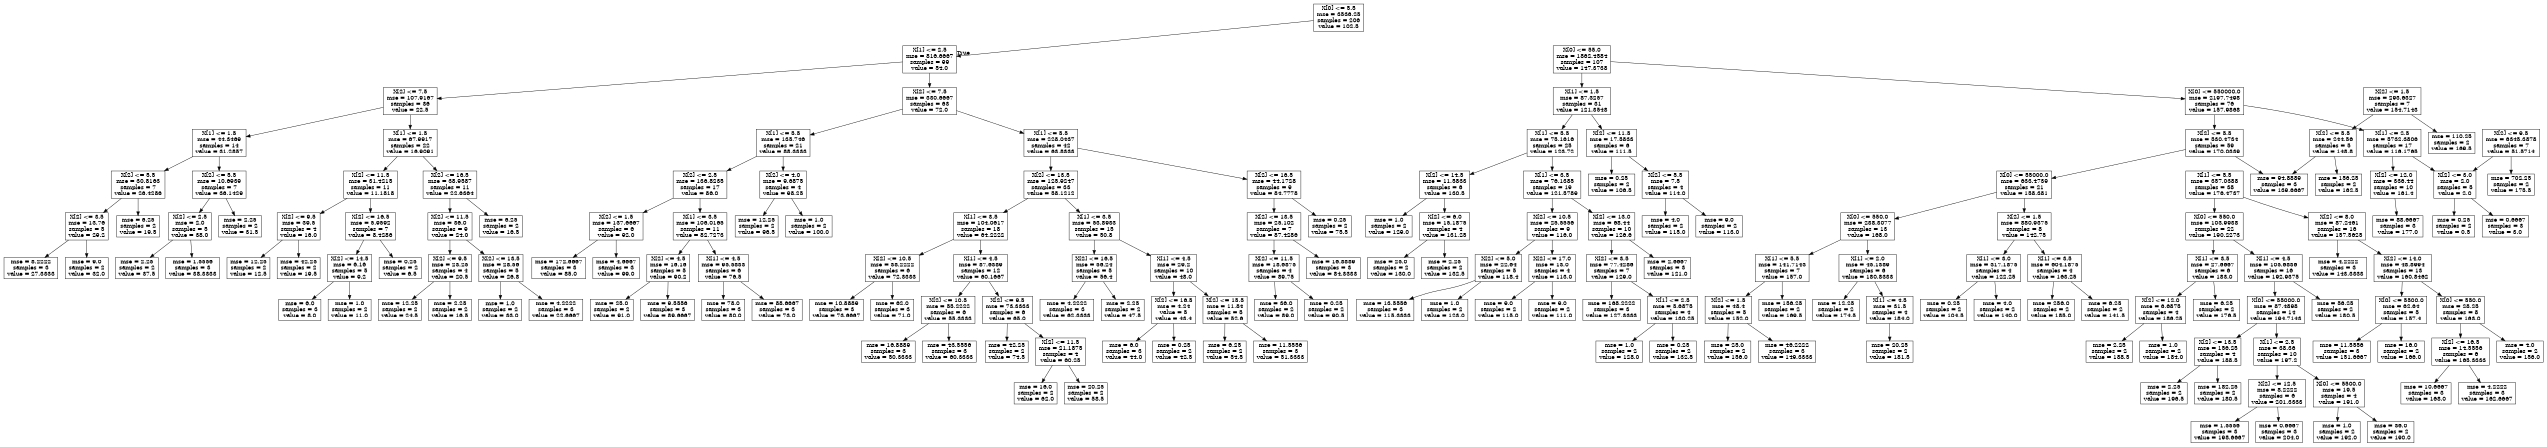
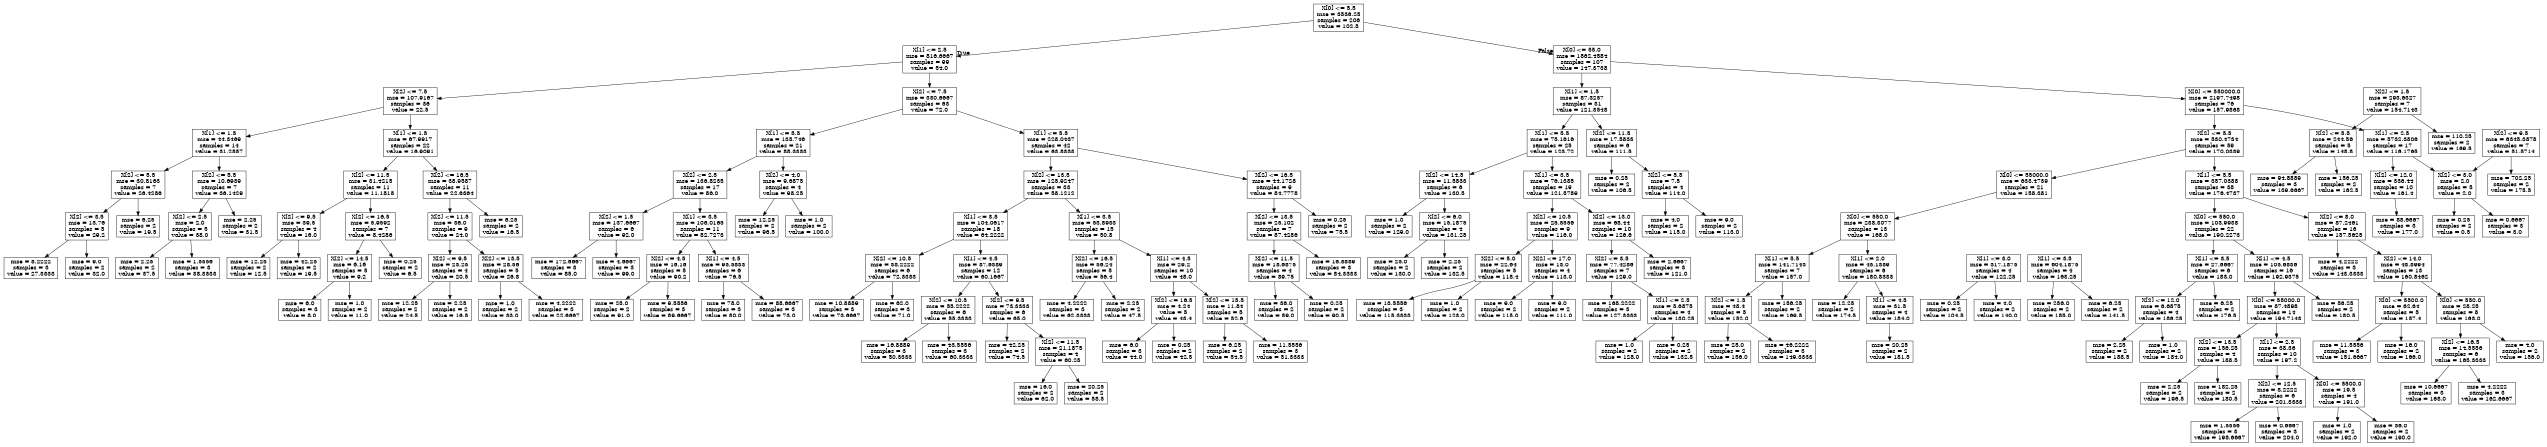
none -> (1456, 38)
(2247, 164) -> (2214, 162)
(2024, 226) -> none
